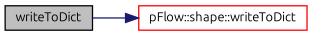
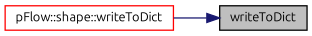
(109, 18) -> (190, 18)
